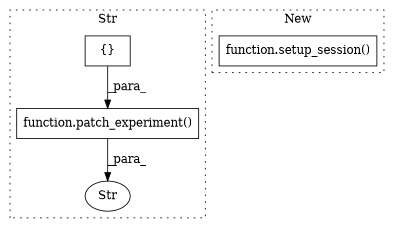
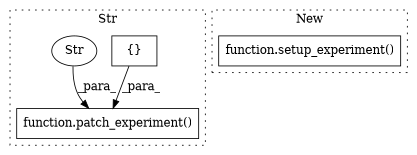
(298, 51) -> (310, 51)
(108, 156) -> (75, 85)
